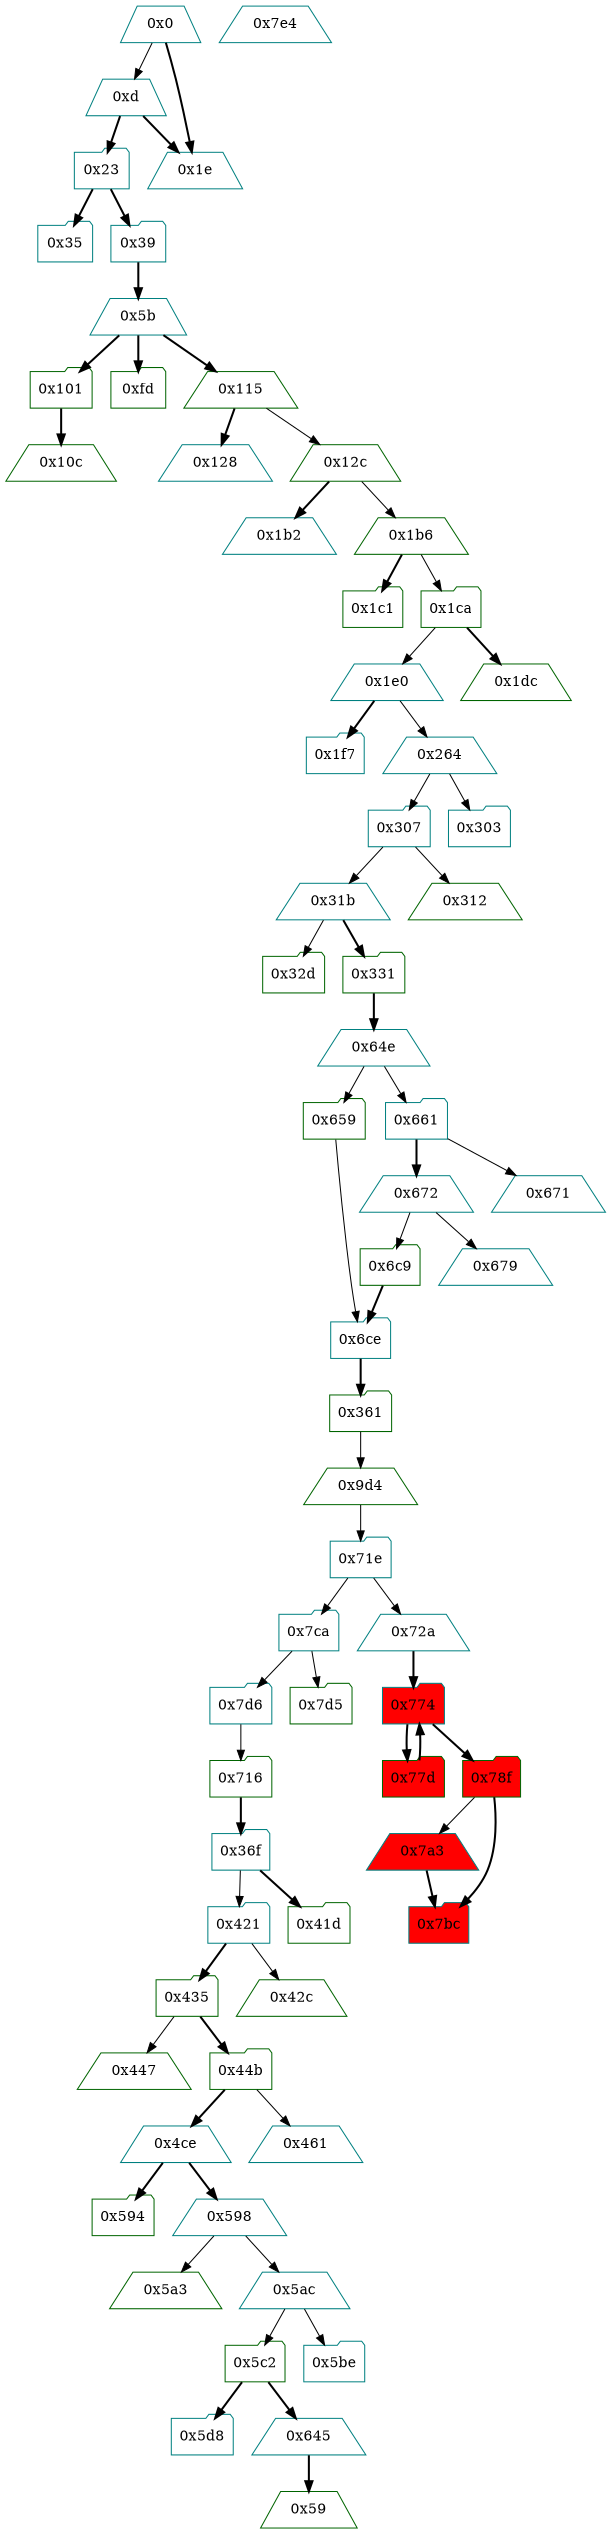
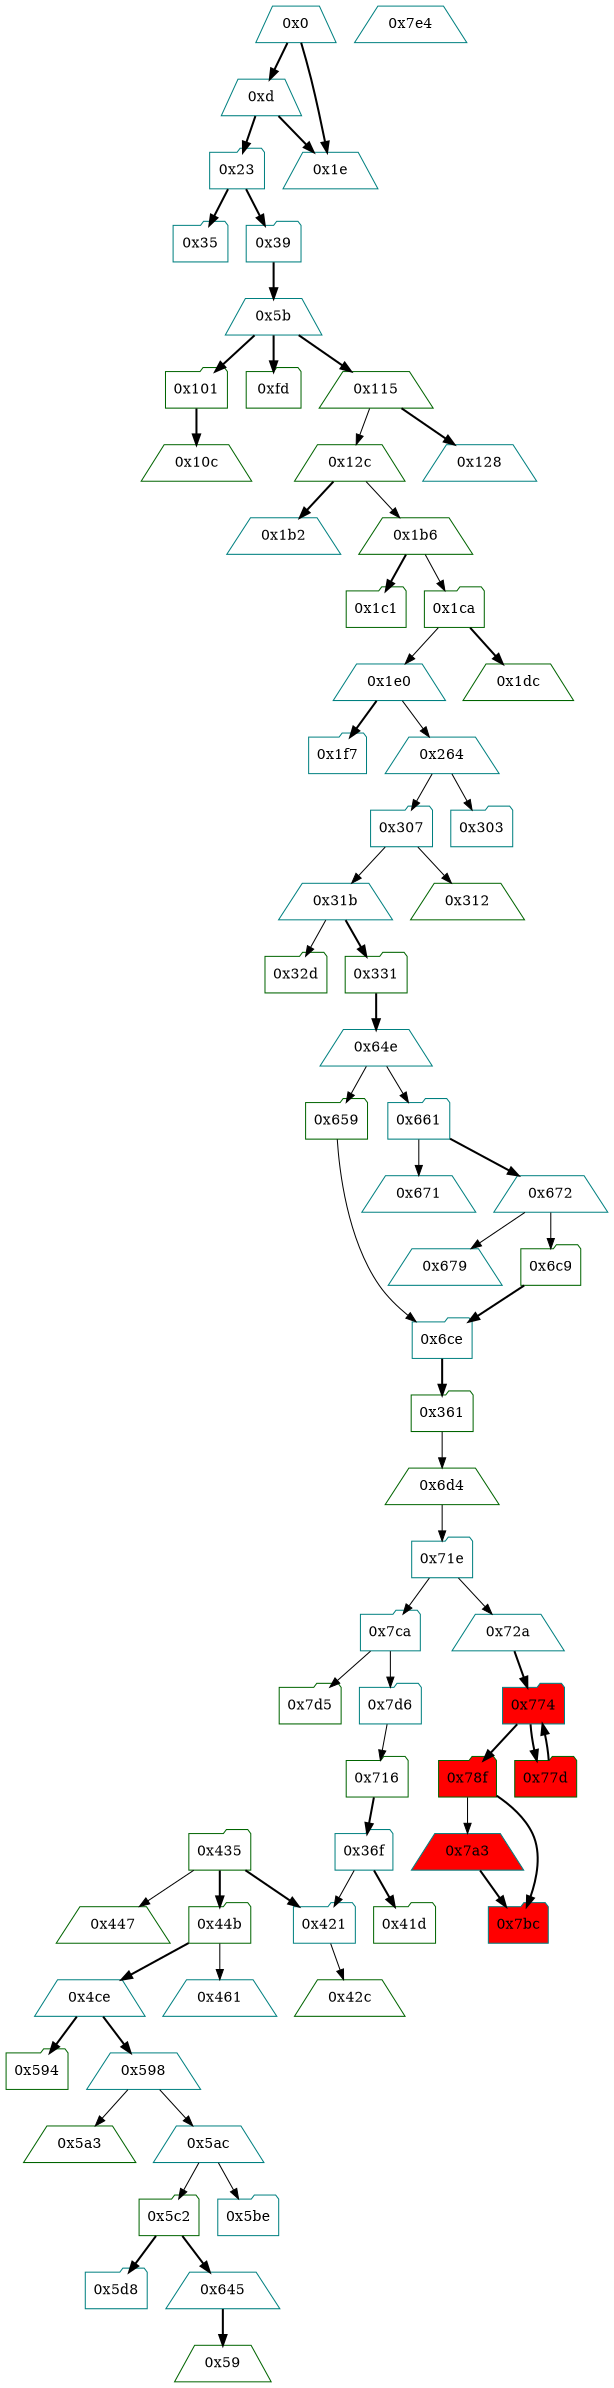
(146, 56) -> (281, 56)
(361, 1486) -> (442, 1486)
(216, 1957) -> (268, 1885)
